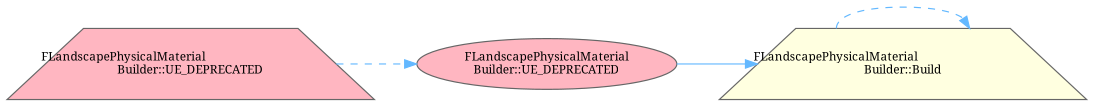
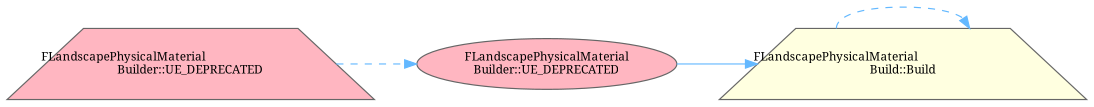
(903, 64) -> (903, 64)
